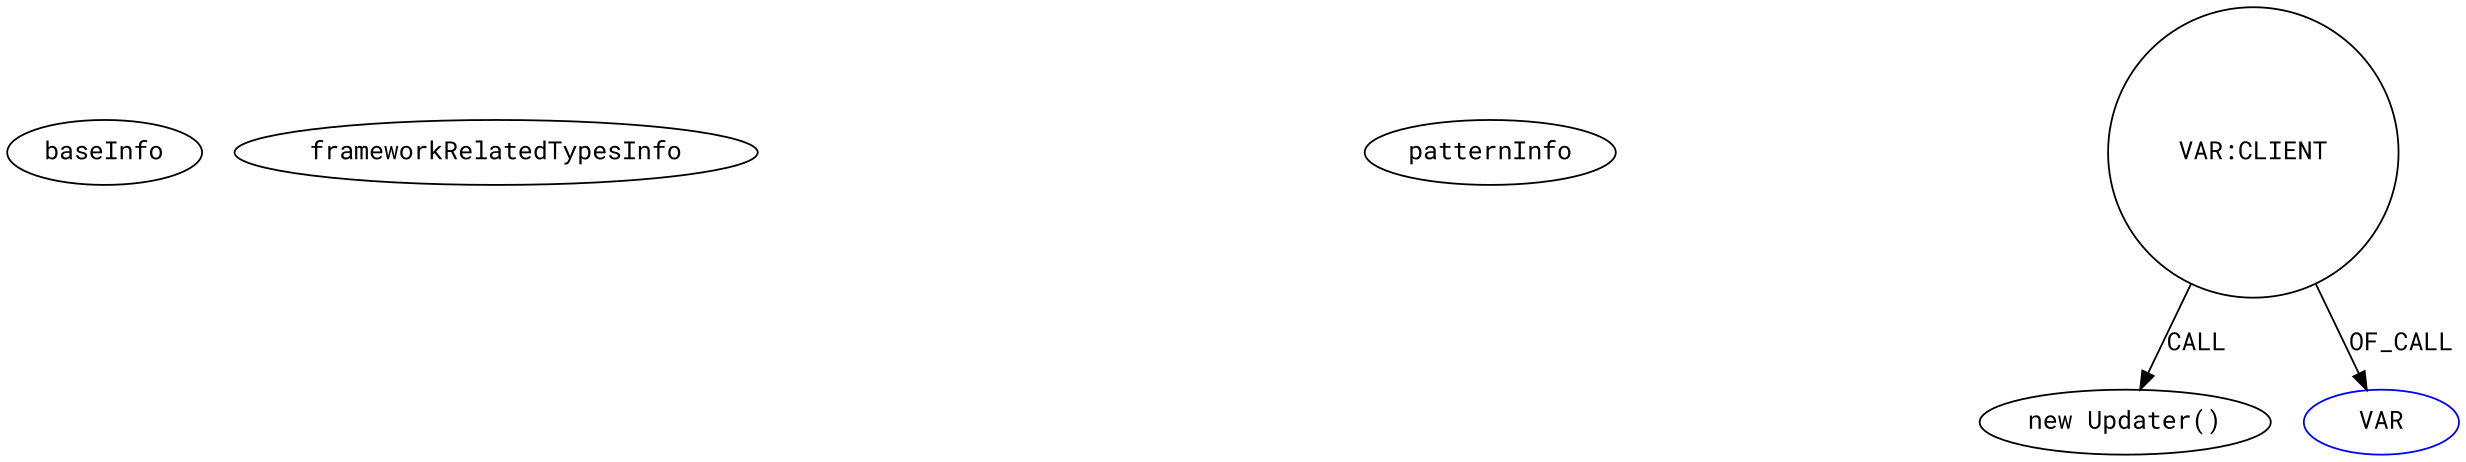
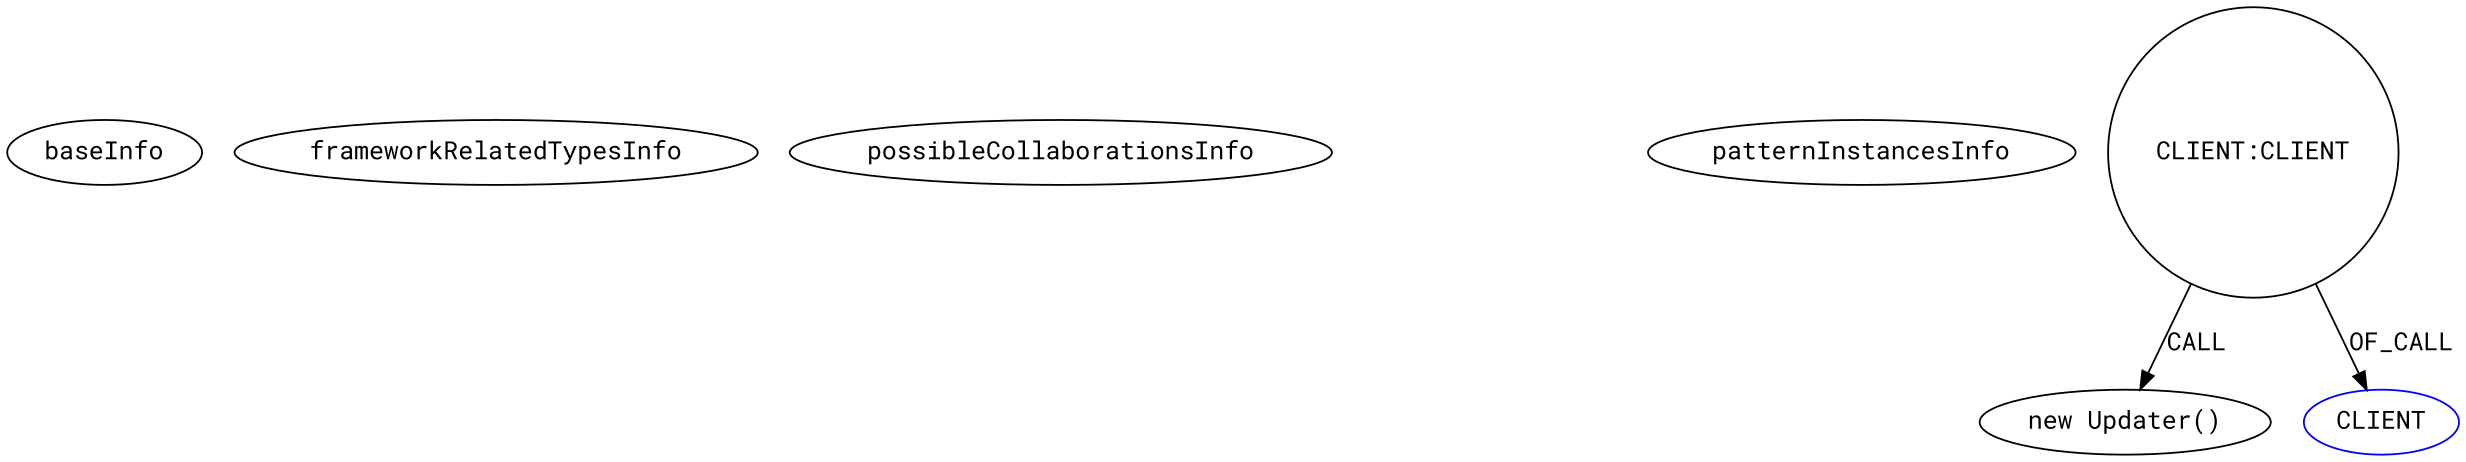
none -> (1061, 152)
(1490, 152) -> none
none -> (1862, 152)
(2253, 152) -> (2253, 152)
(2382, 422) -> (2382, 422)
